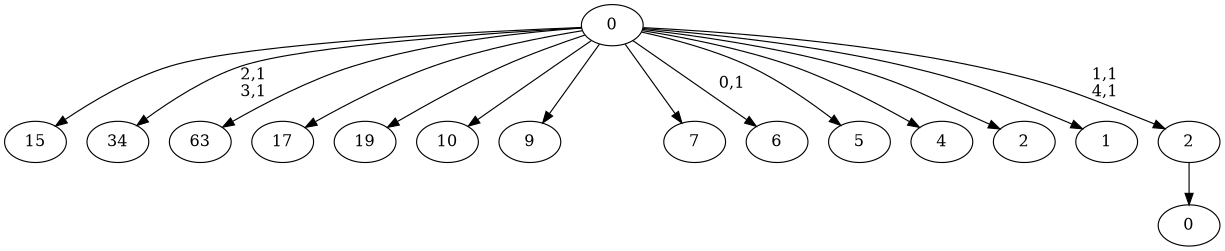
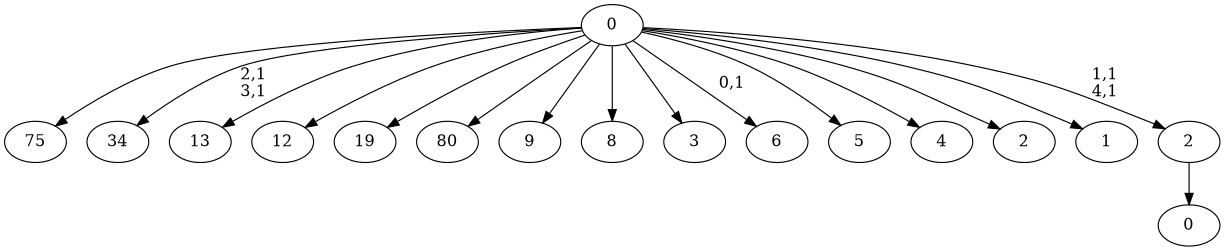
(35, 142) -> (35, 142)
(200, 142) -> (200, 142)
(283, 142) -> (283, 142)
(447, 142) -> (447, 142)
none -> (612, 142)
(695, 142) -> (695, 142)
